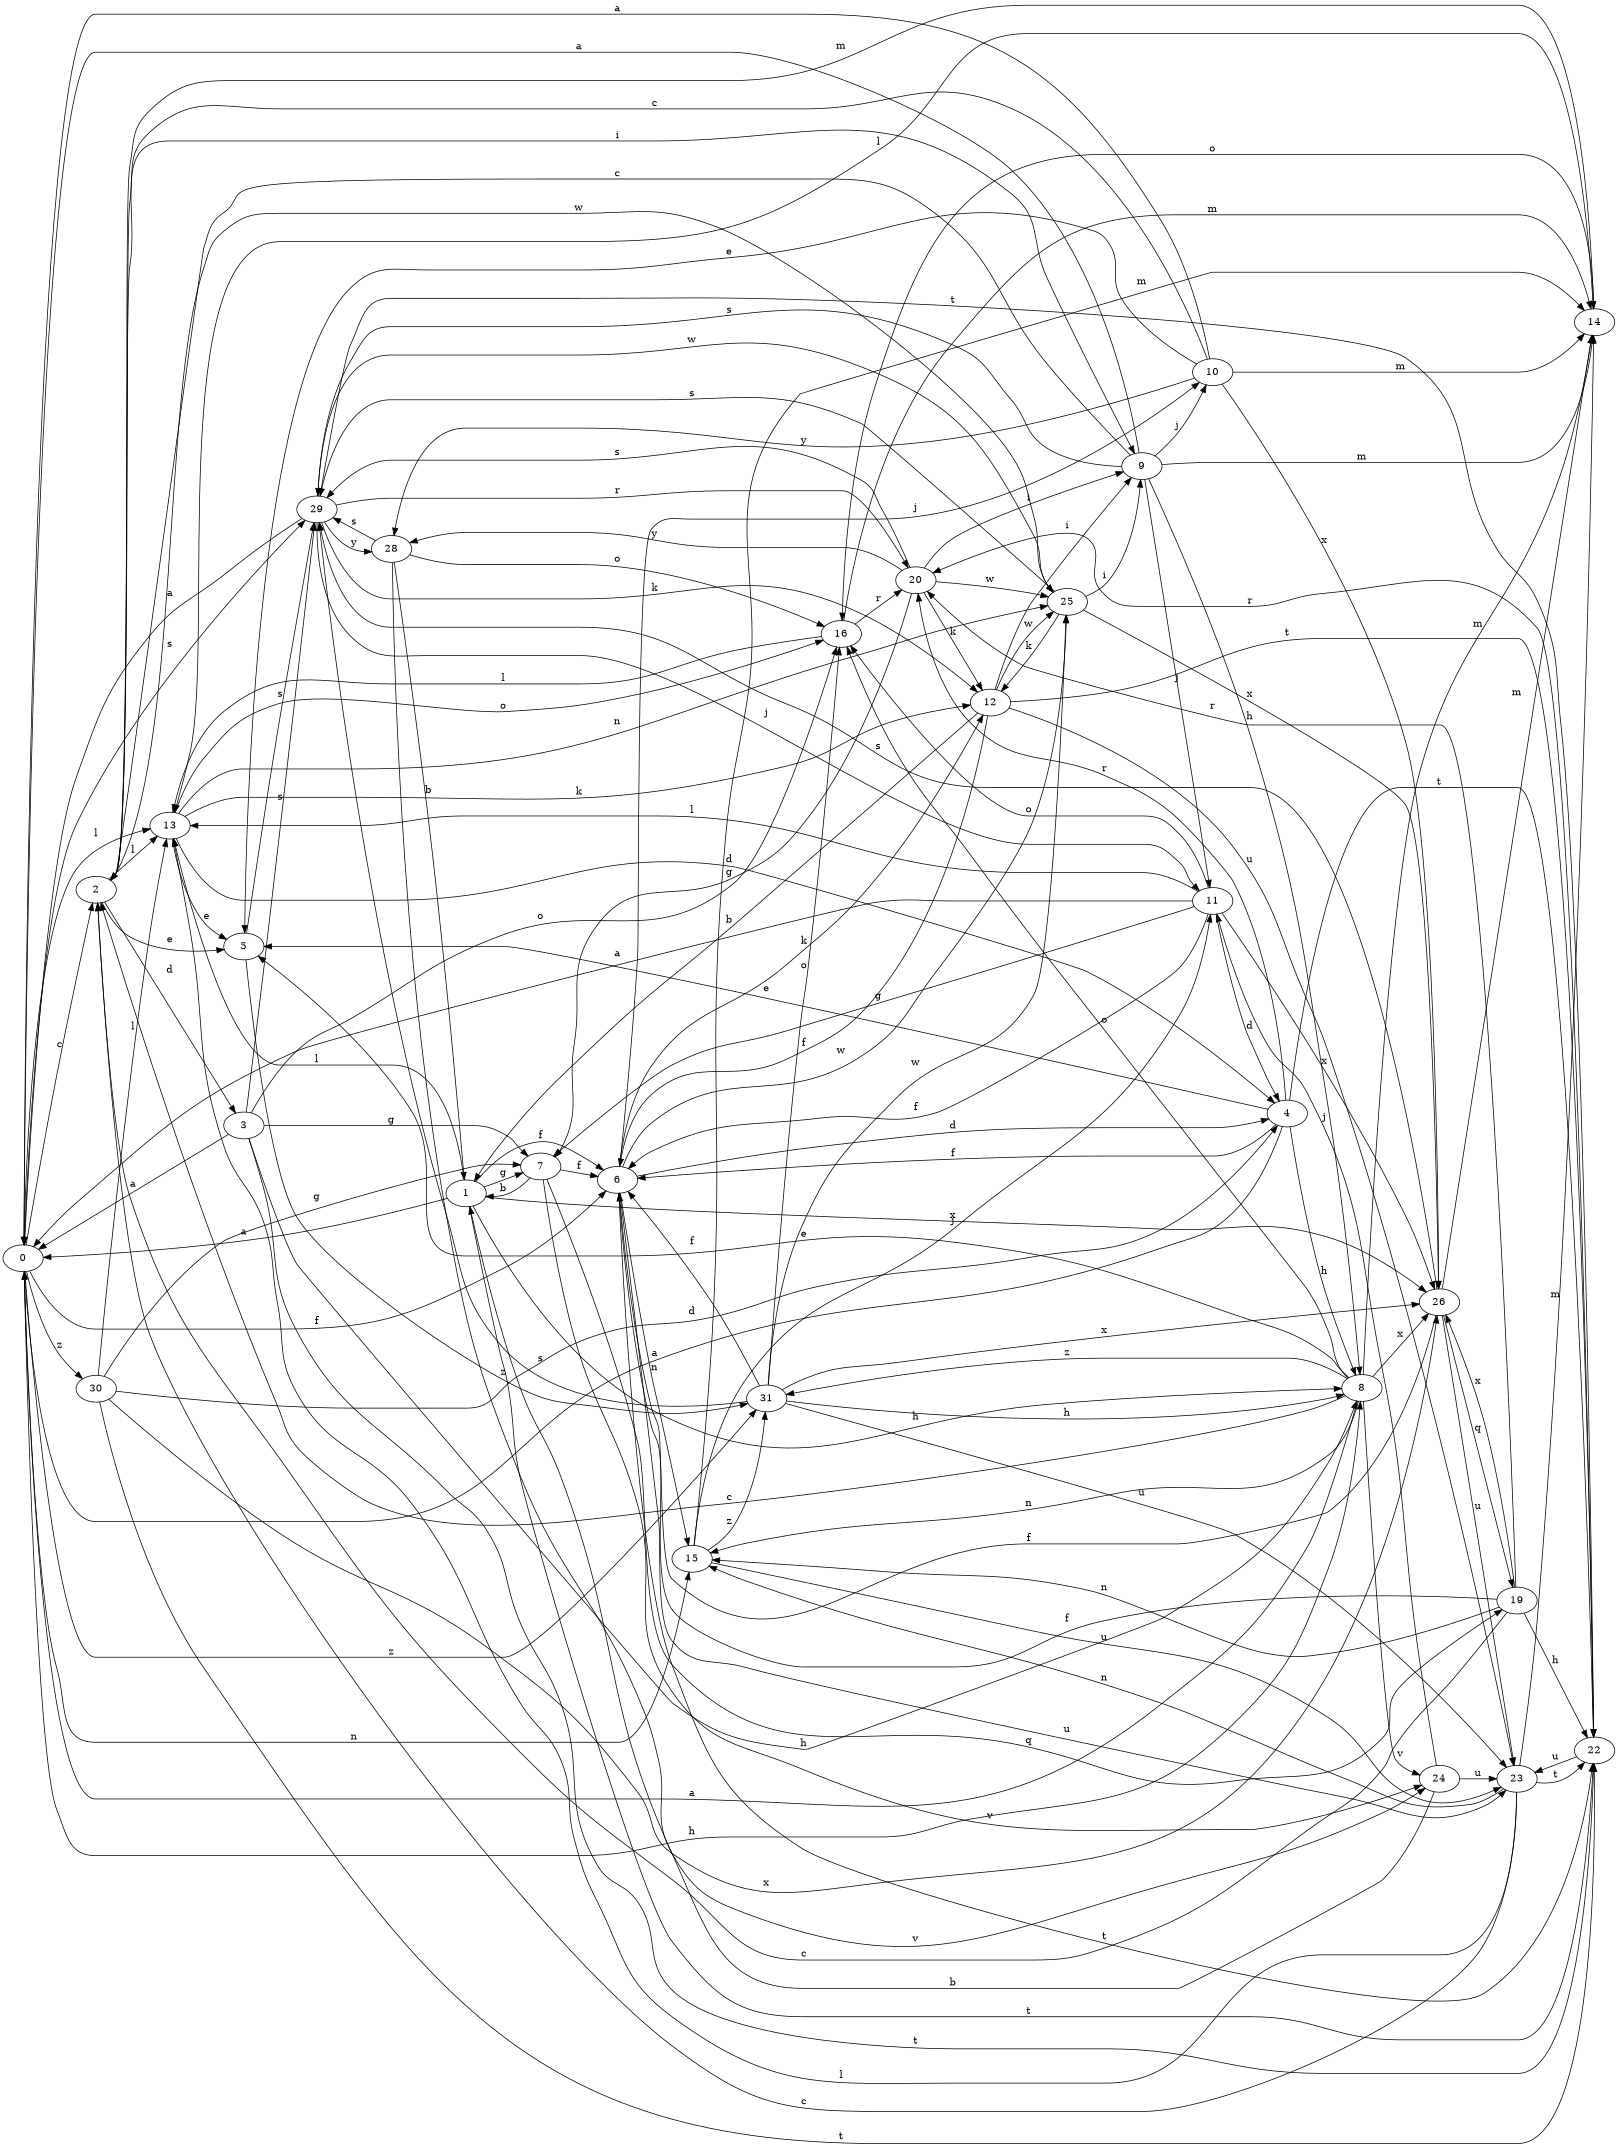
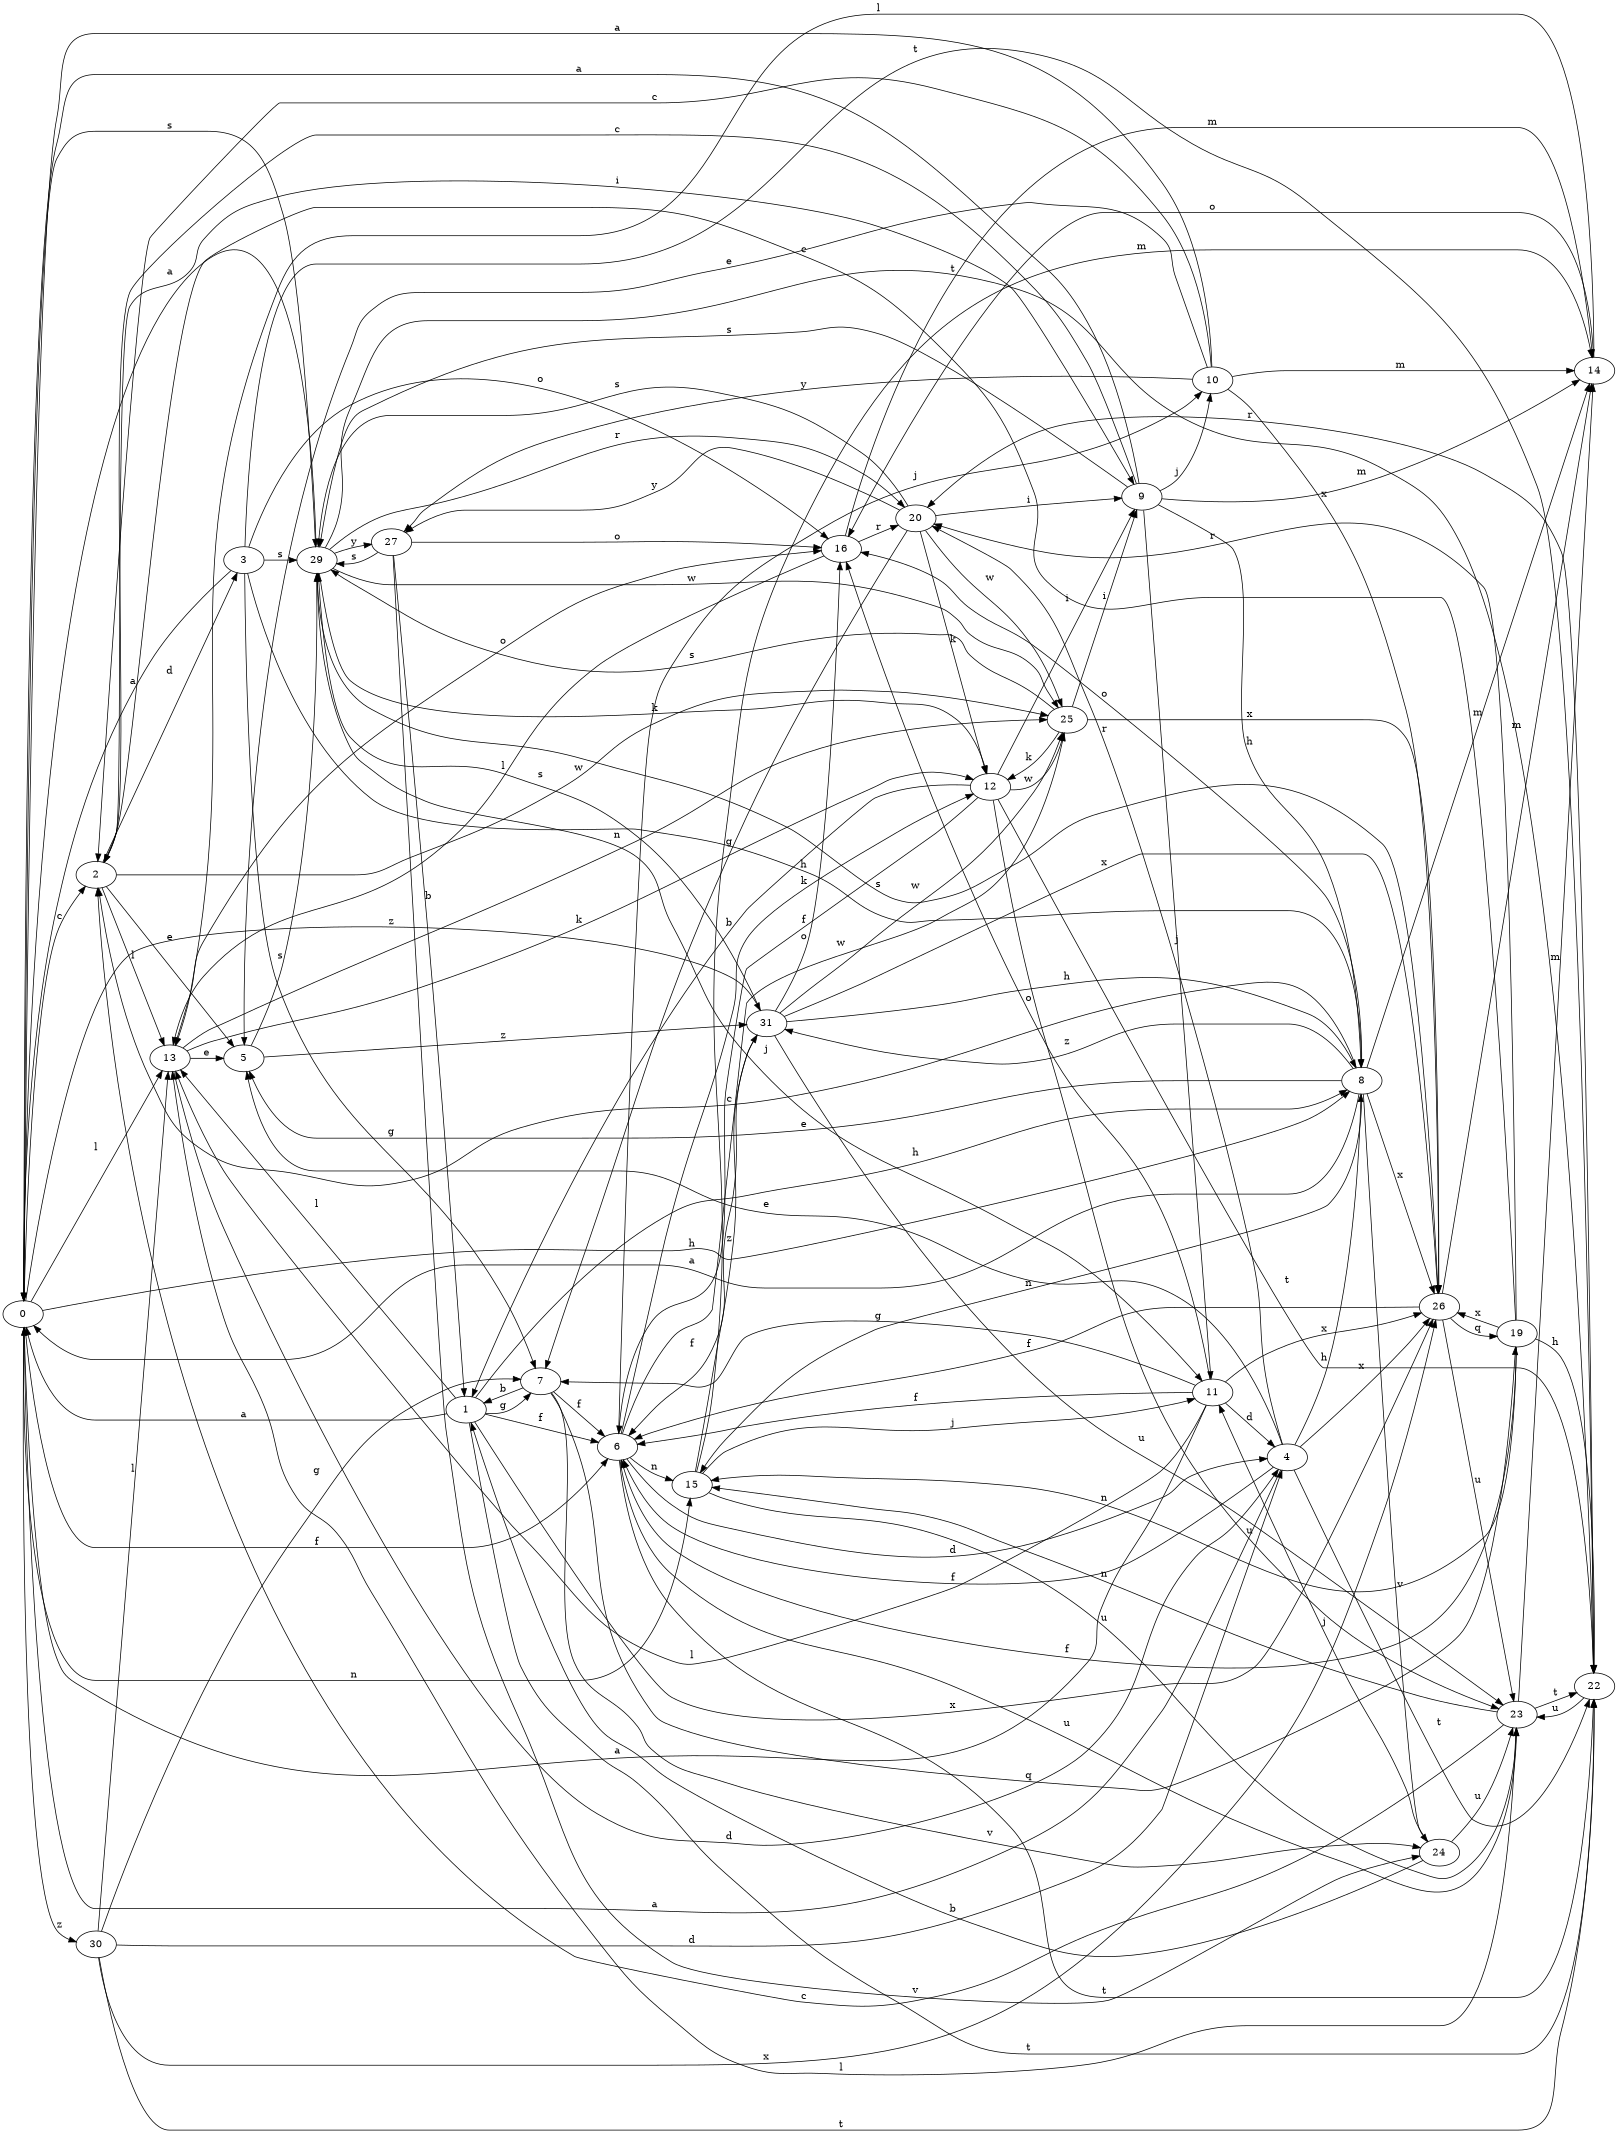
(606, 81) -> none
(392, 549) -> (392, 542)
none -> (1365, 1388)
